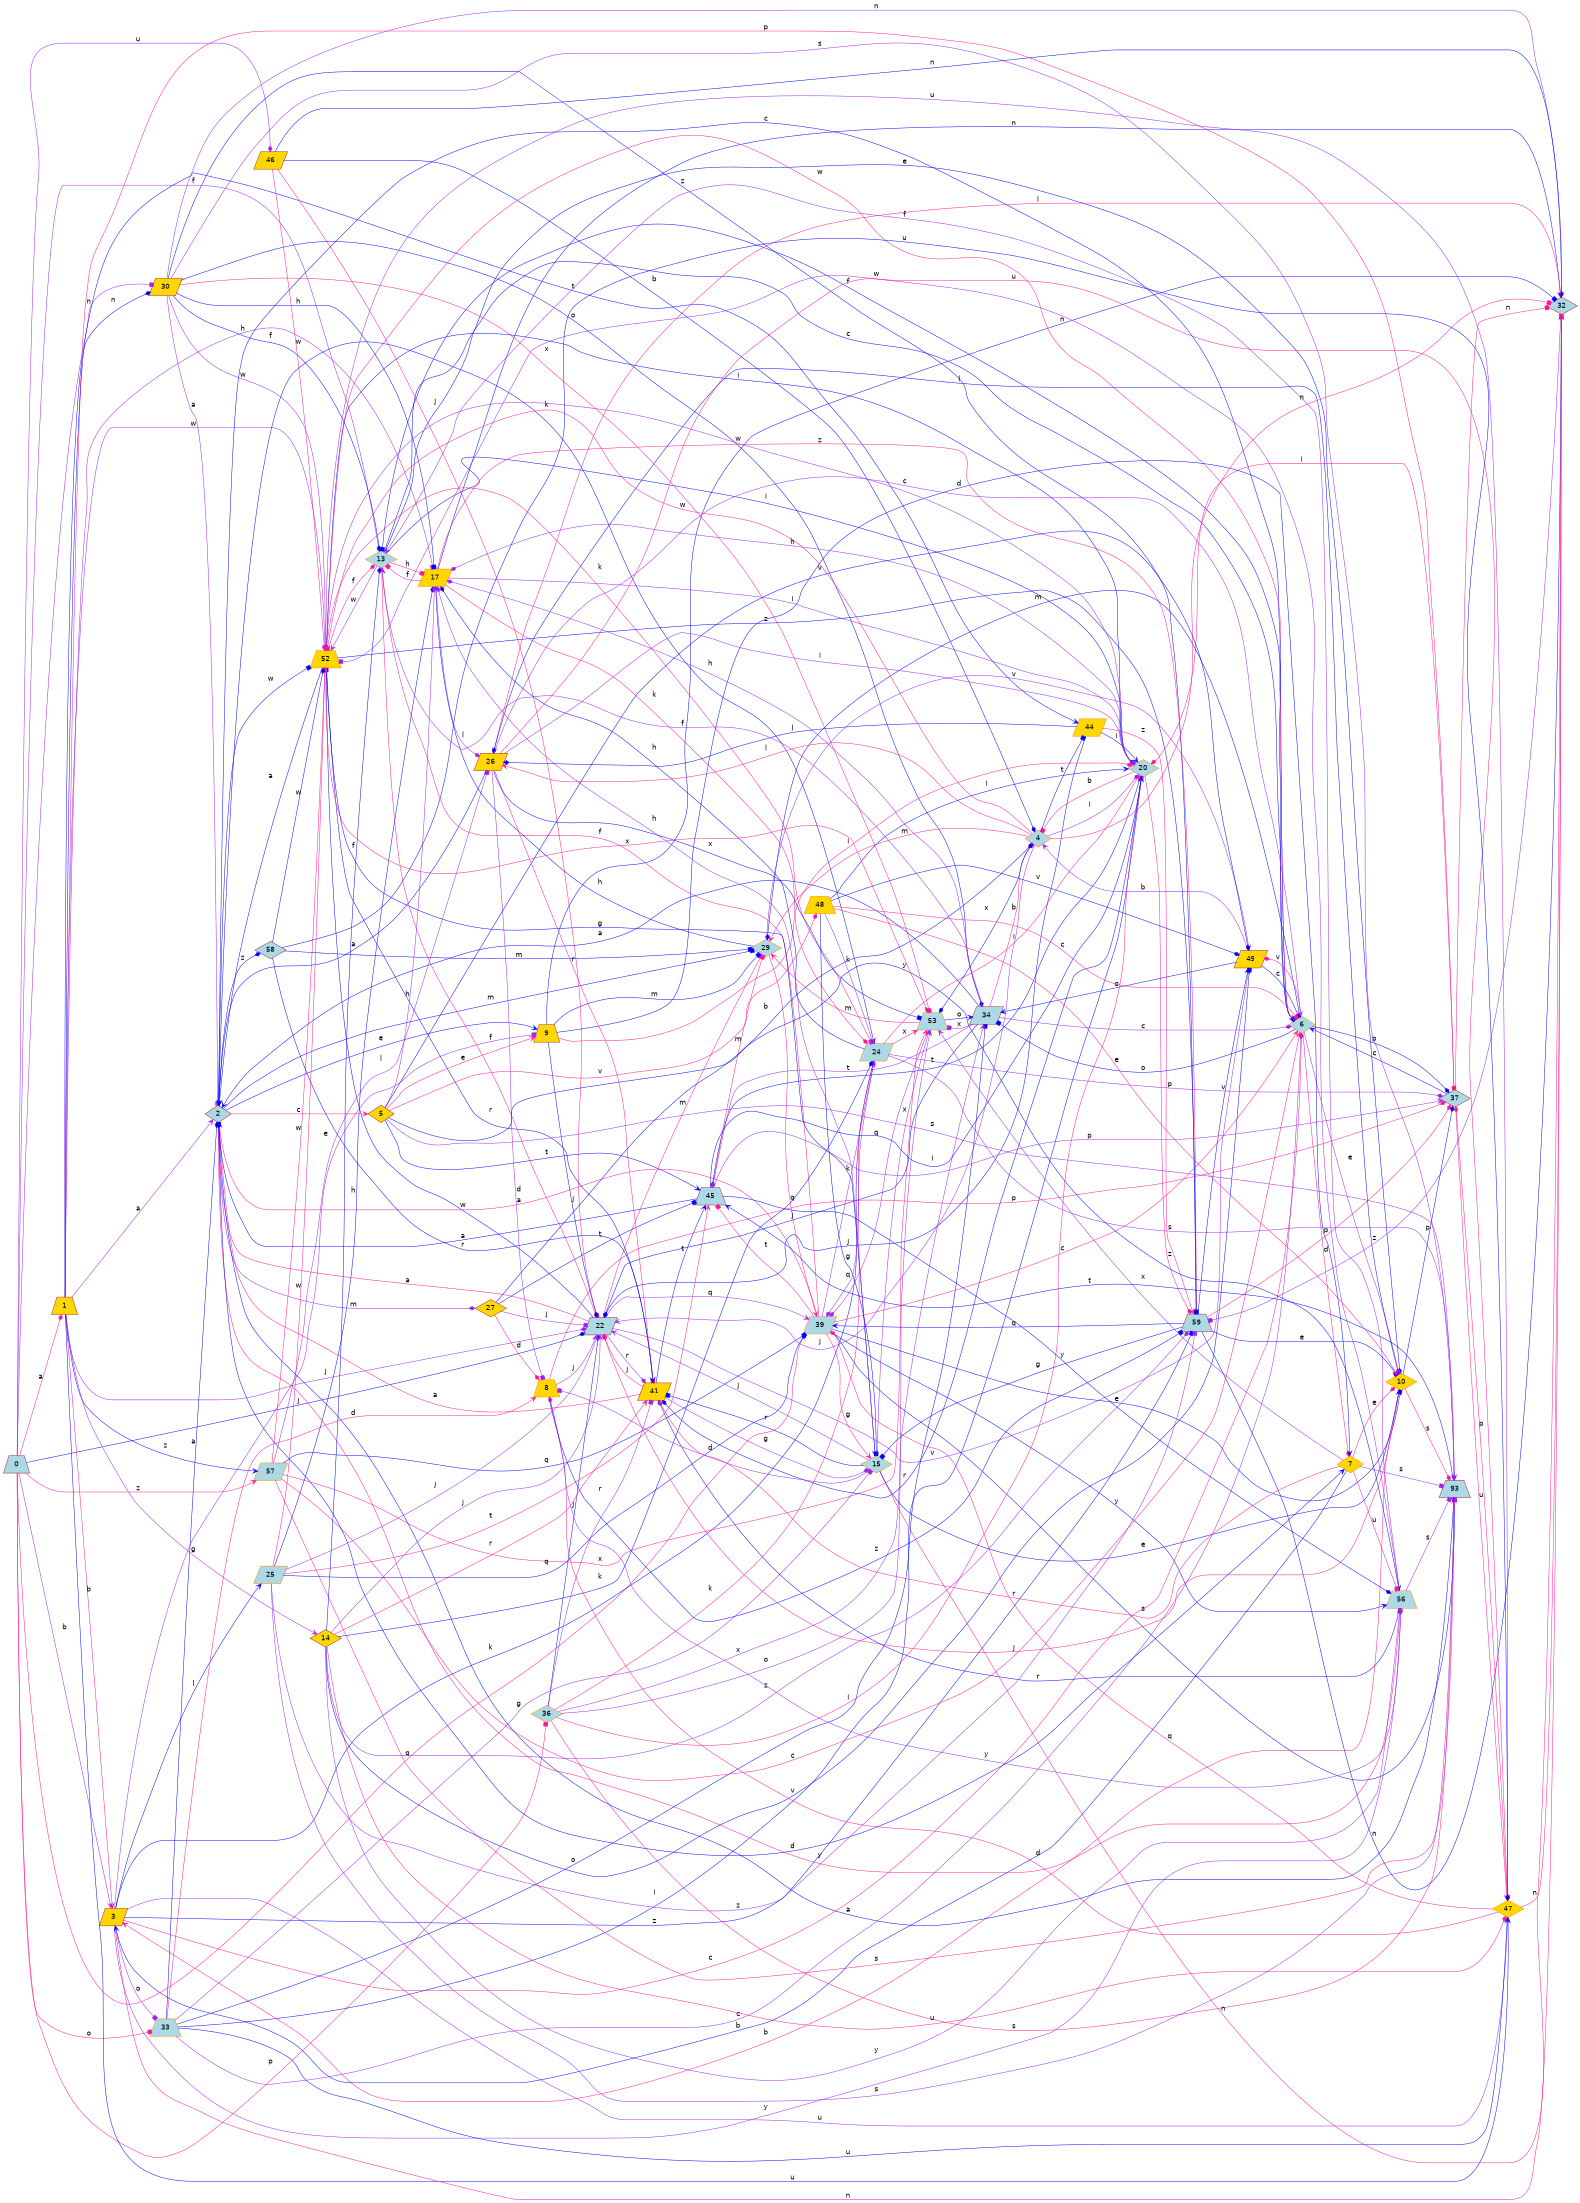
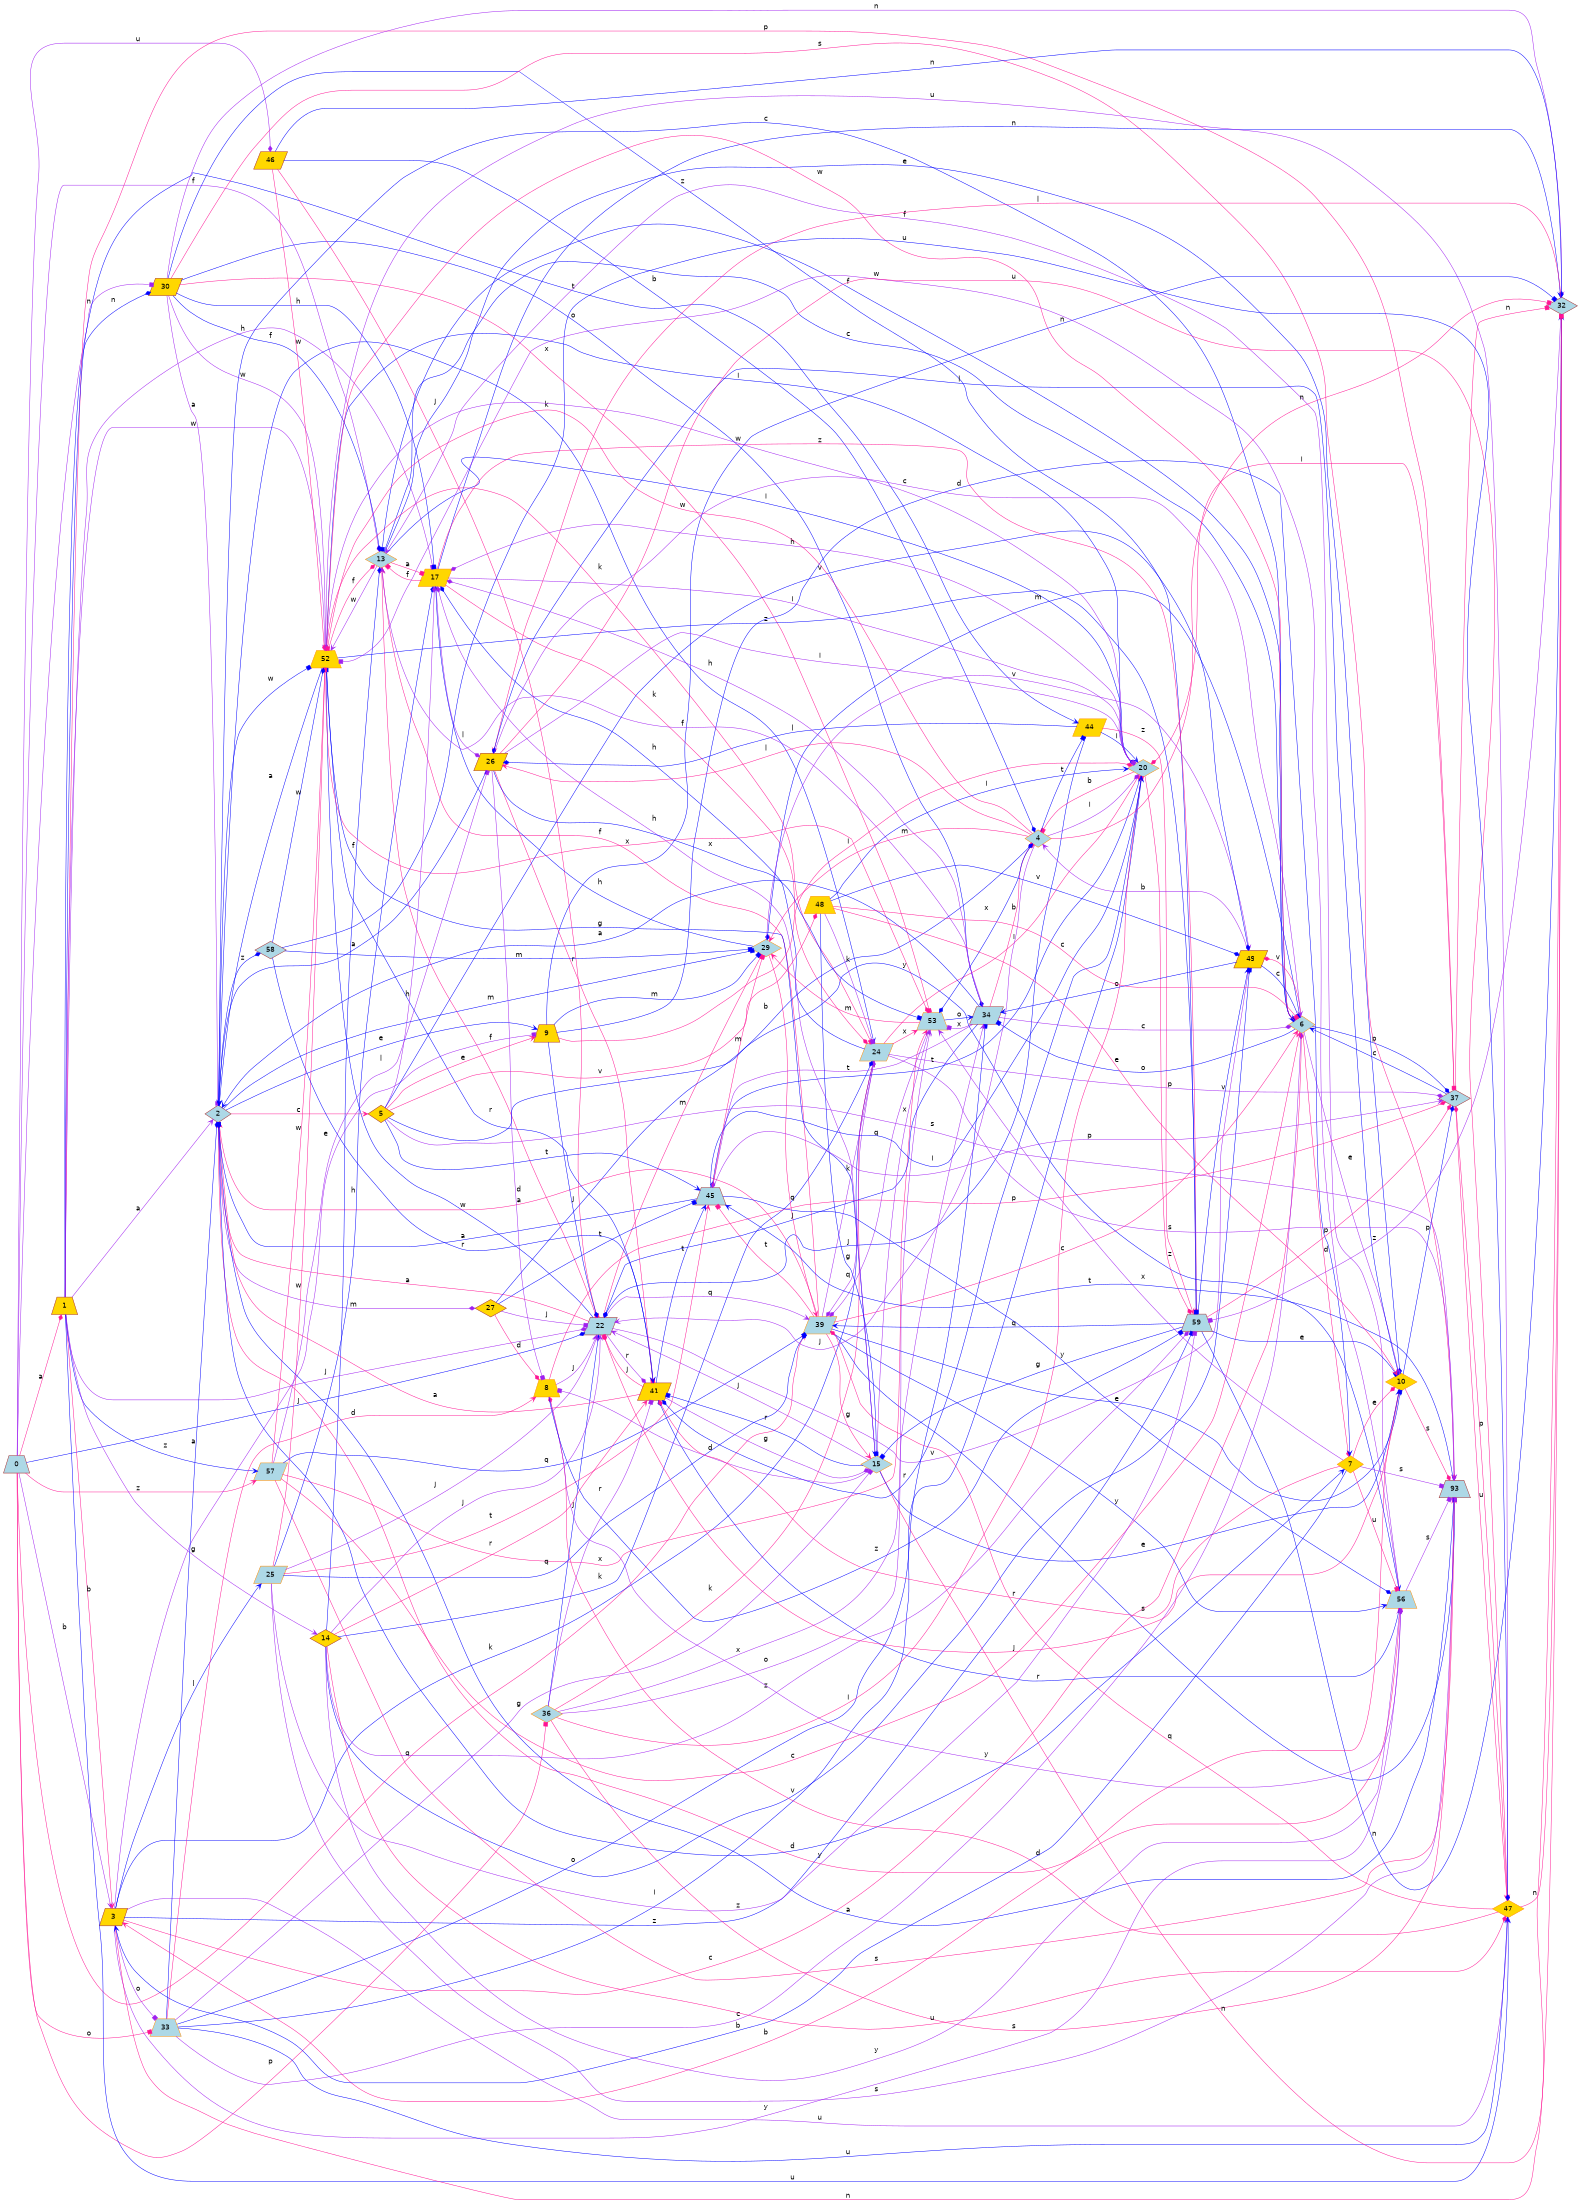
(1261, 246) -> (1261, 246)
(408, 564) -> (408, 564)
